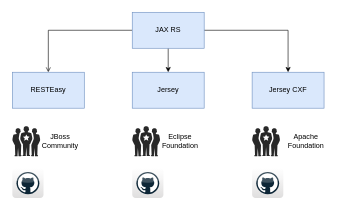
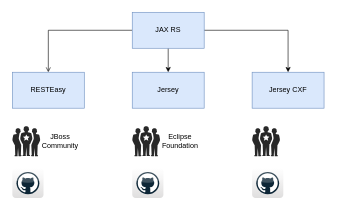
(306, 141) -> none
